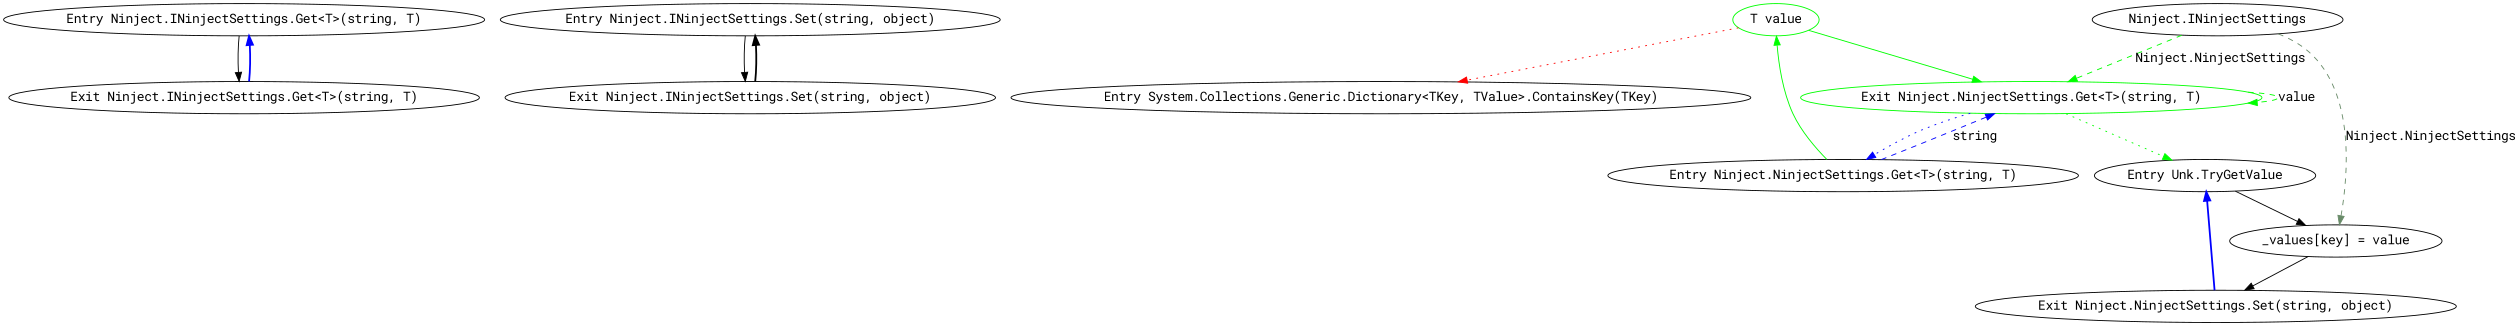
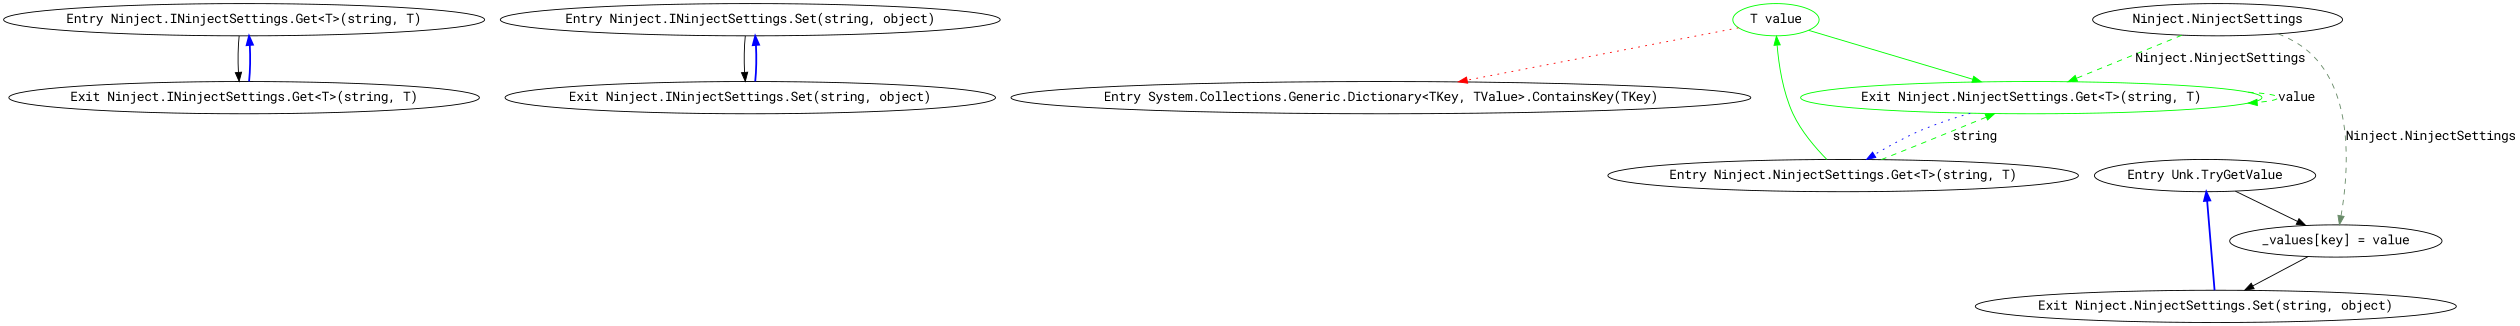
(2218, 20) -> (2218, 20)
(756, 63) -> (756, 63)
(2115, 135) -> none
(1934, 139) -> (1934, 139)
